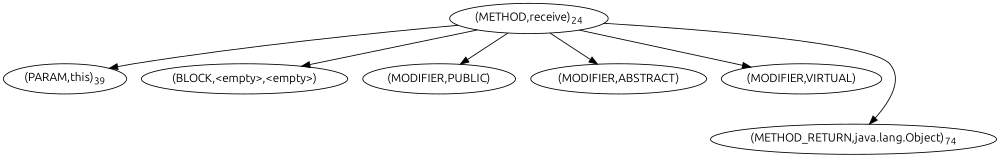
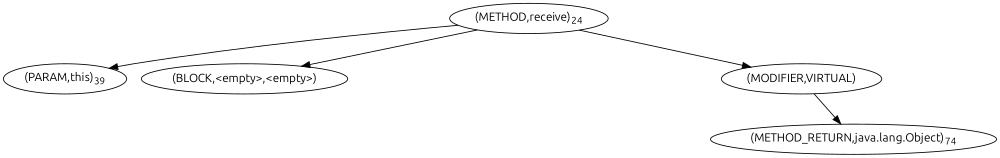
(779, 38) -> (825, 106)
(439, 79) -> none
(619, 79) -> none
